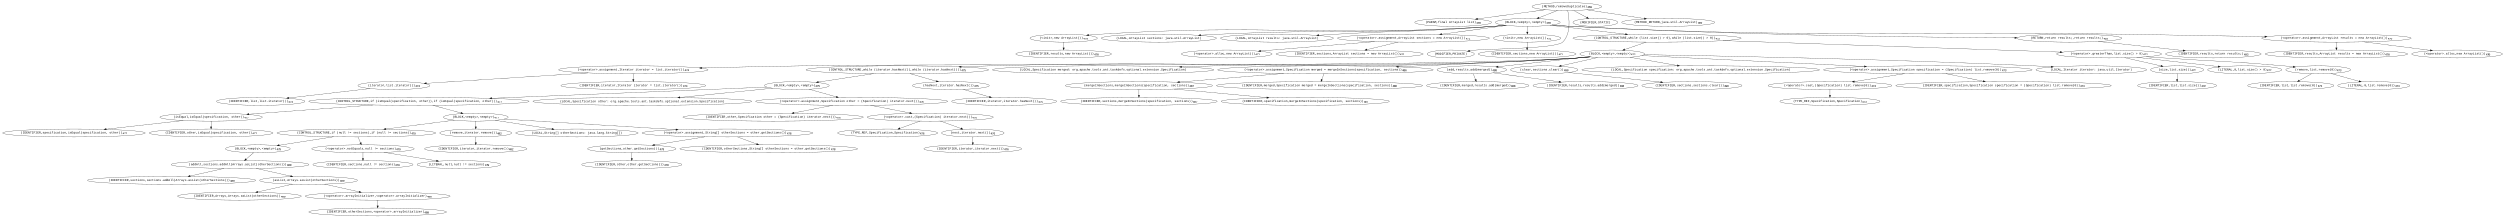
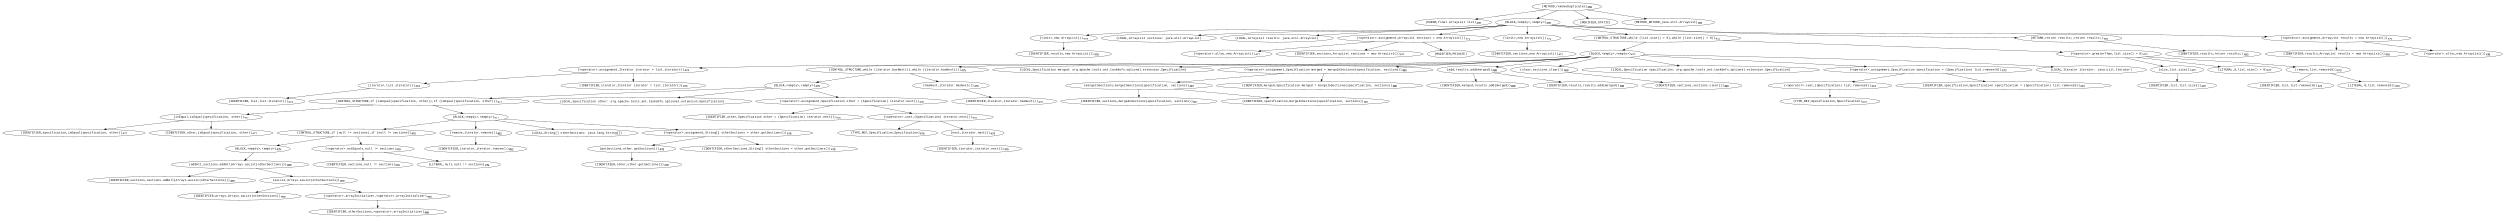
(1533, 47) -> (1431, 46)
